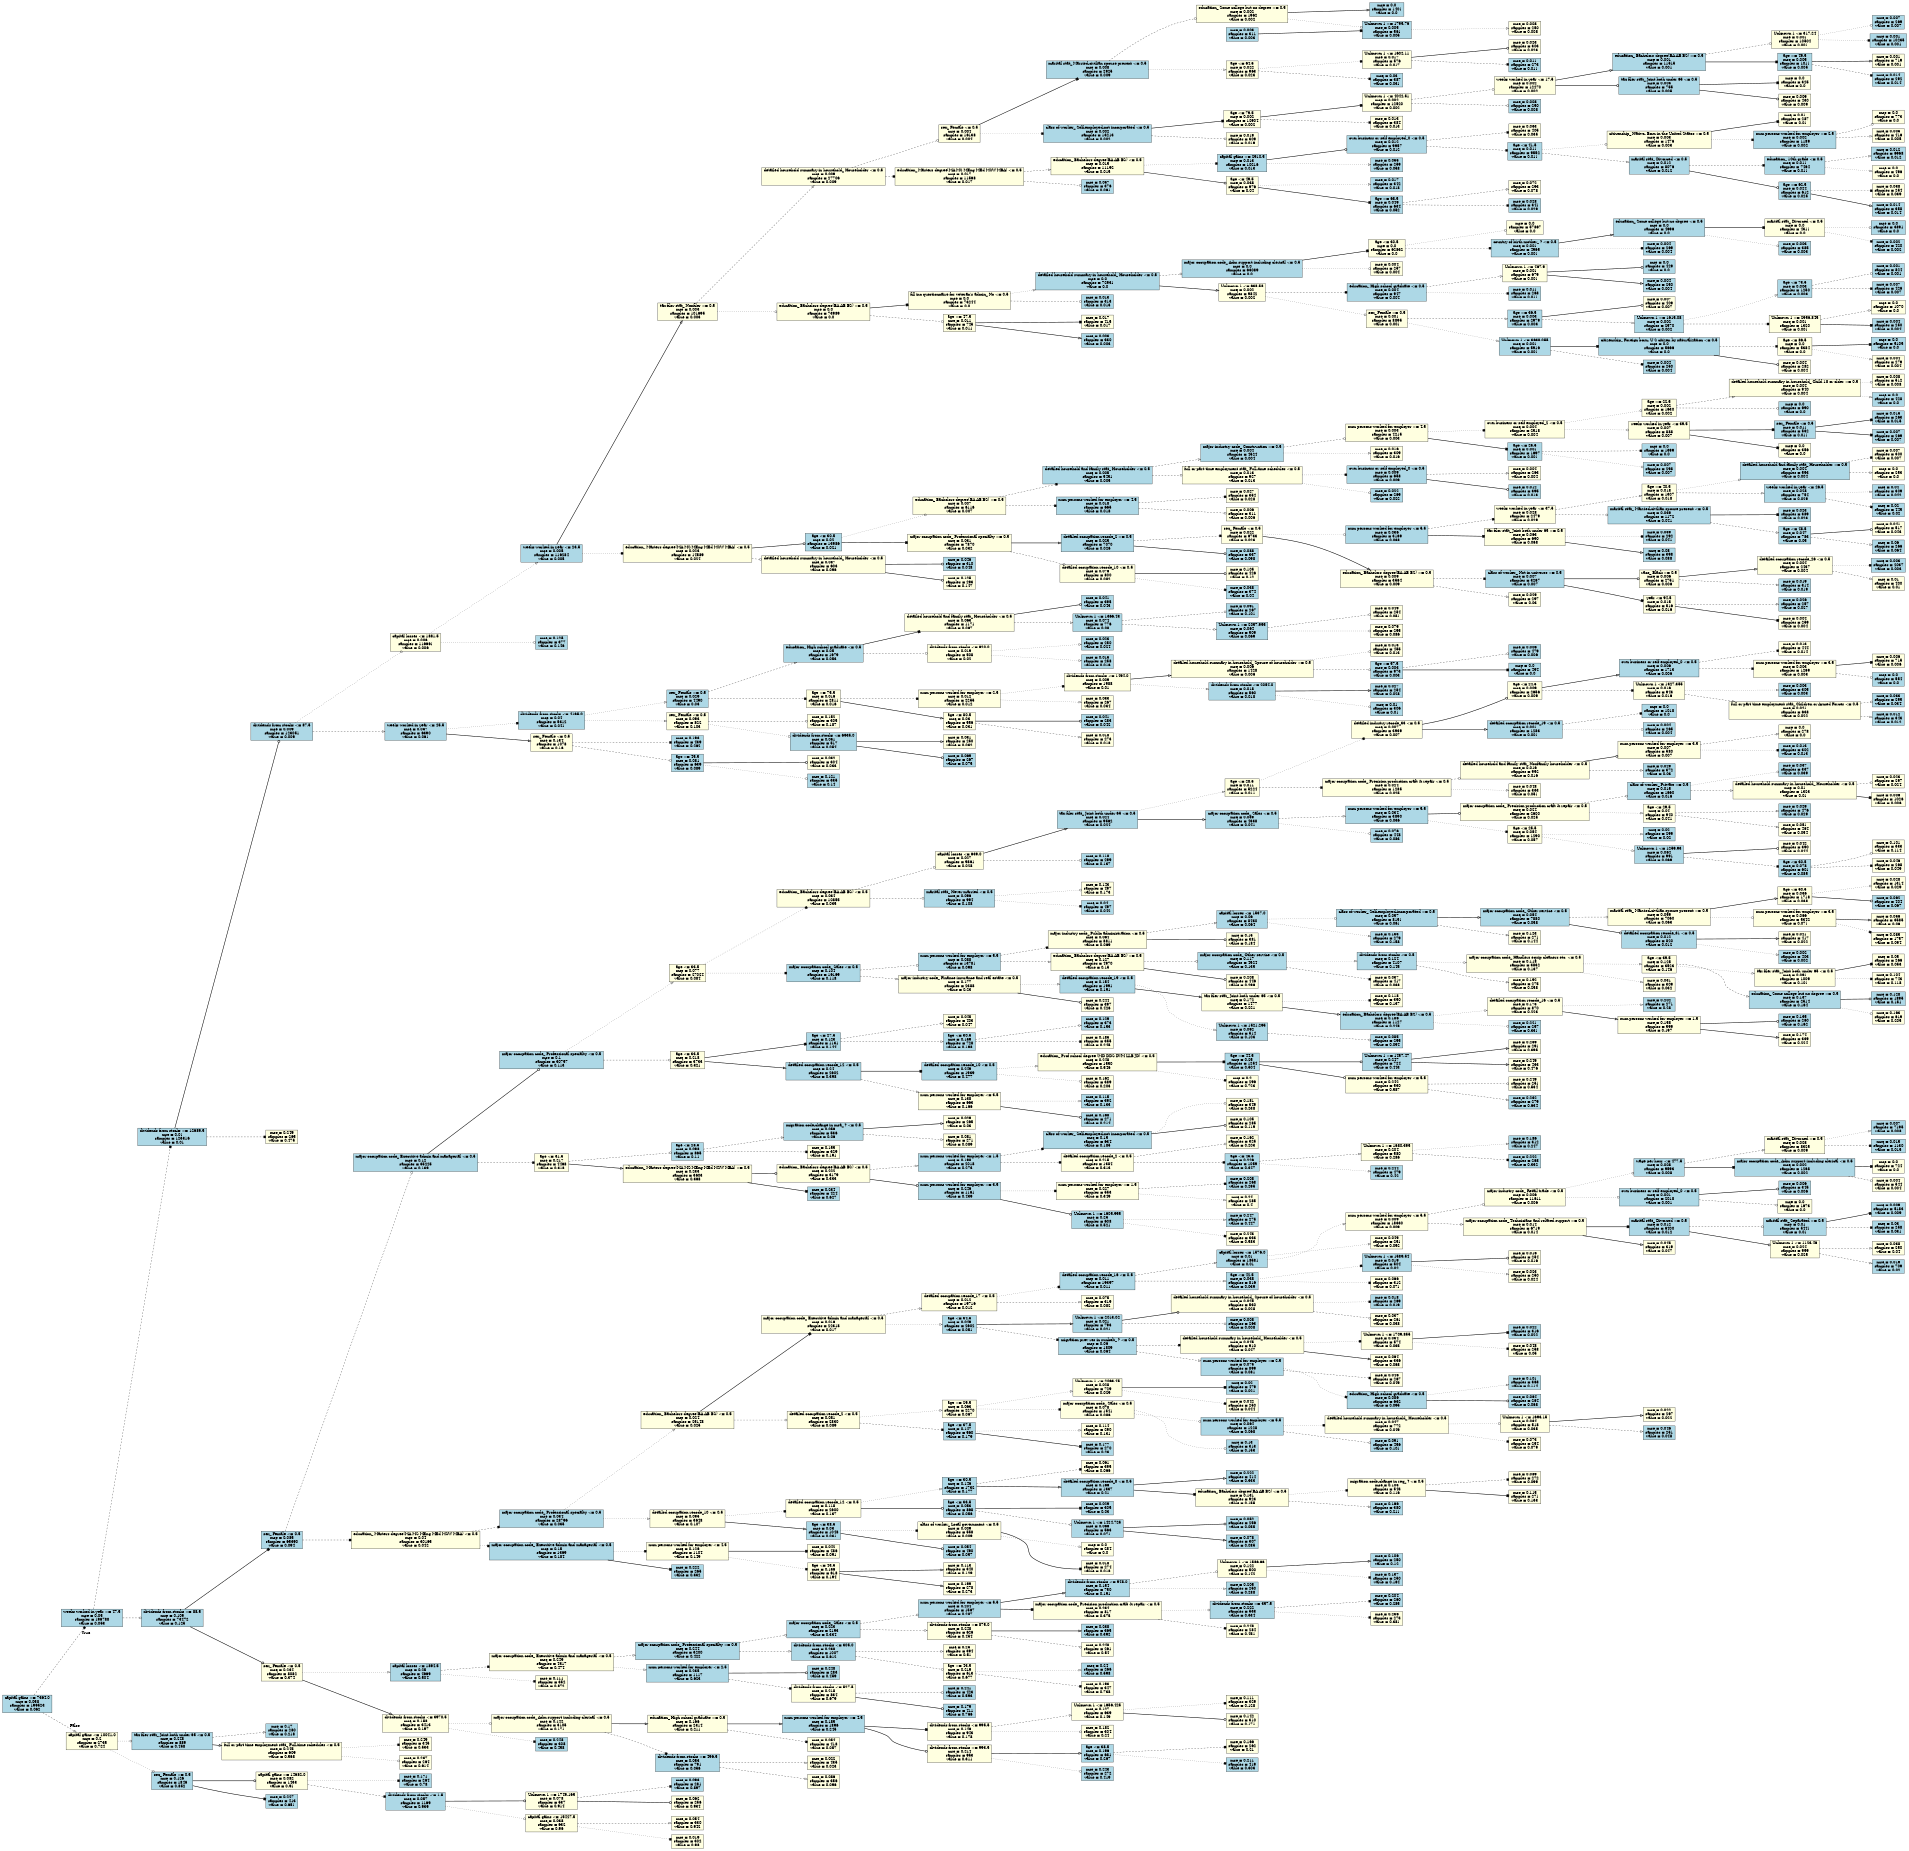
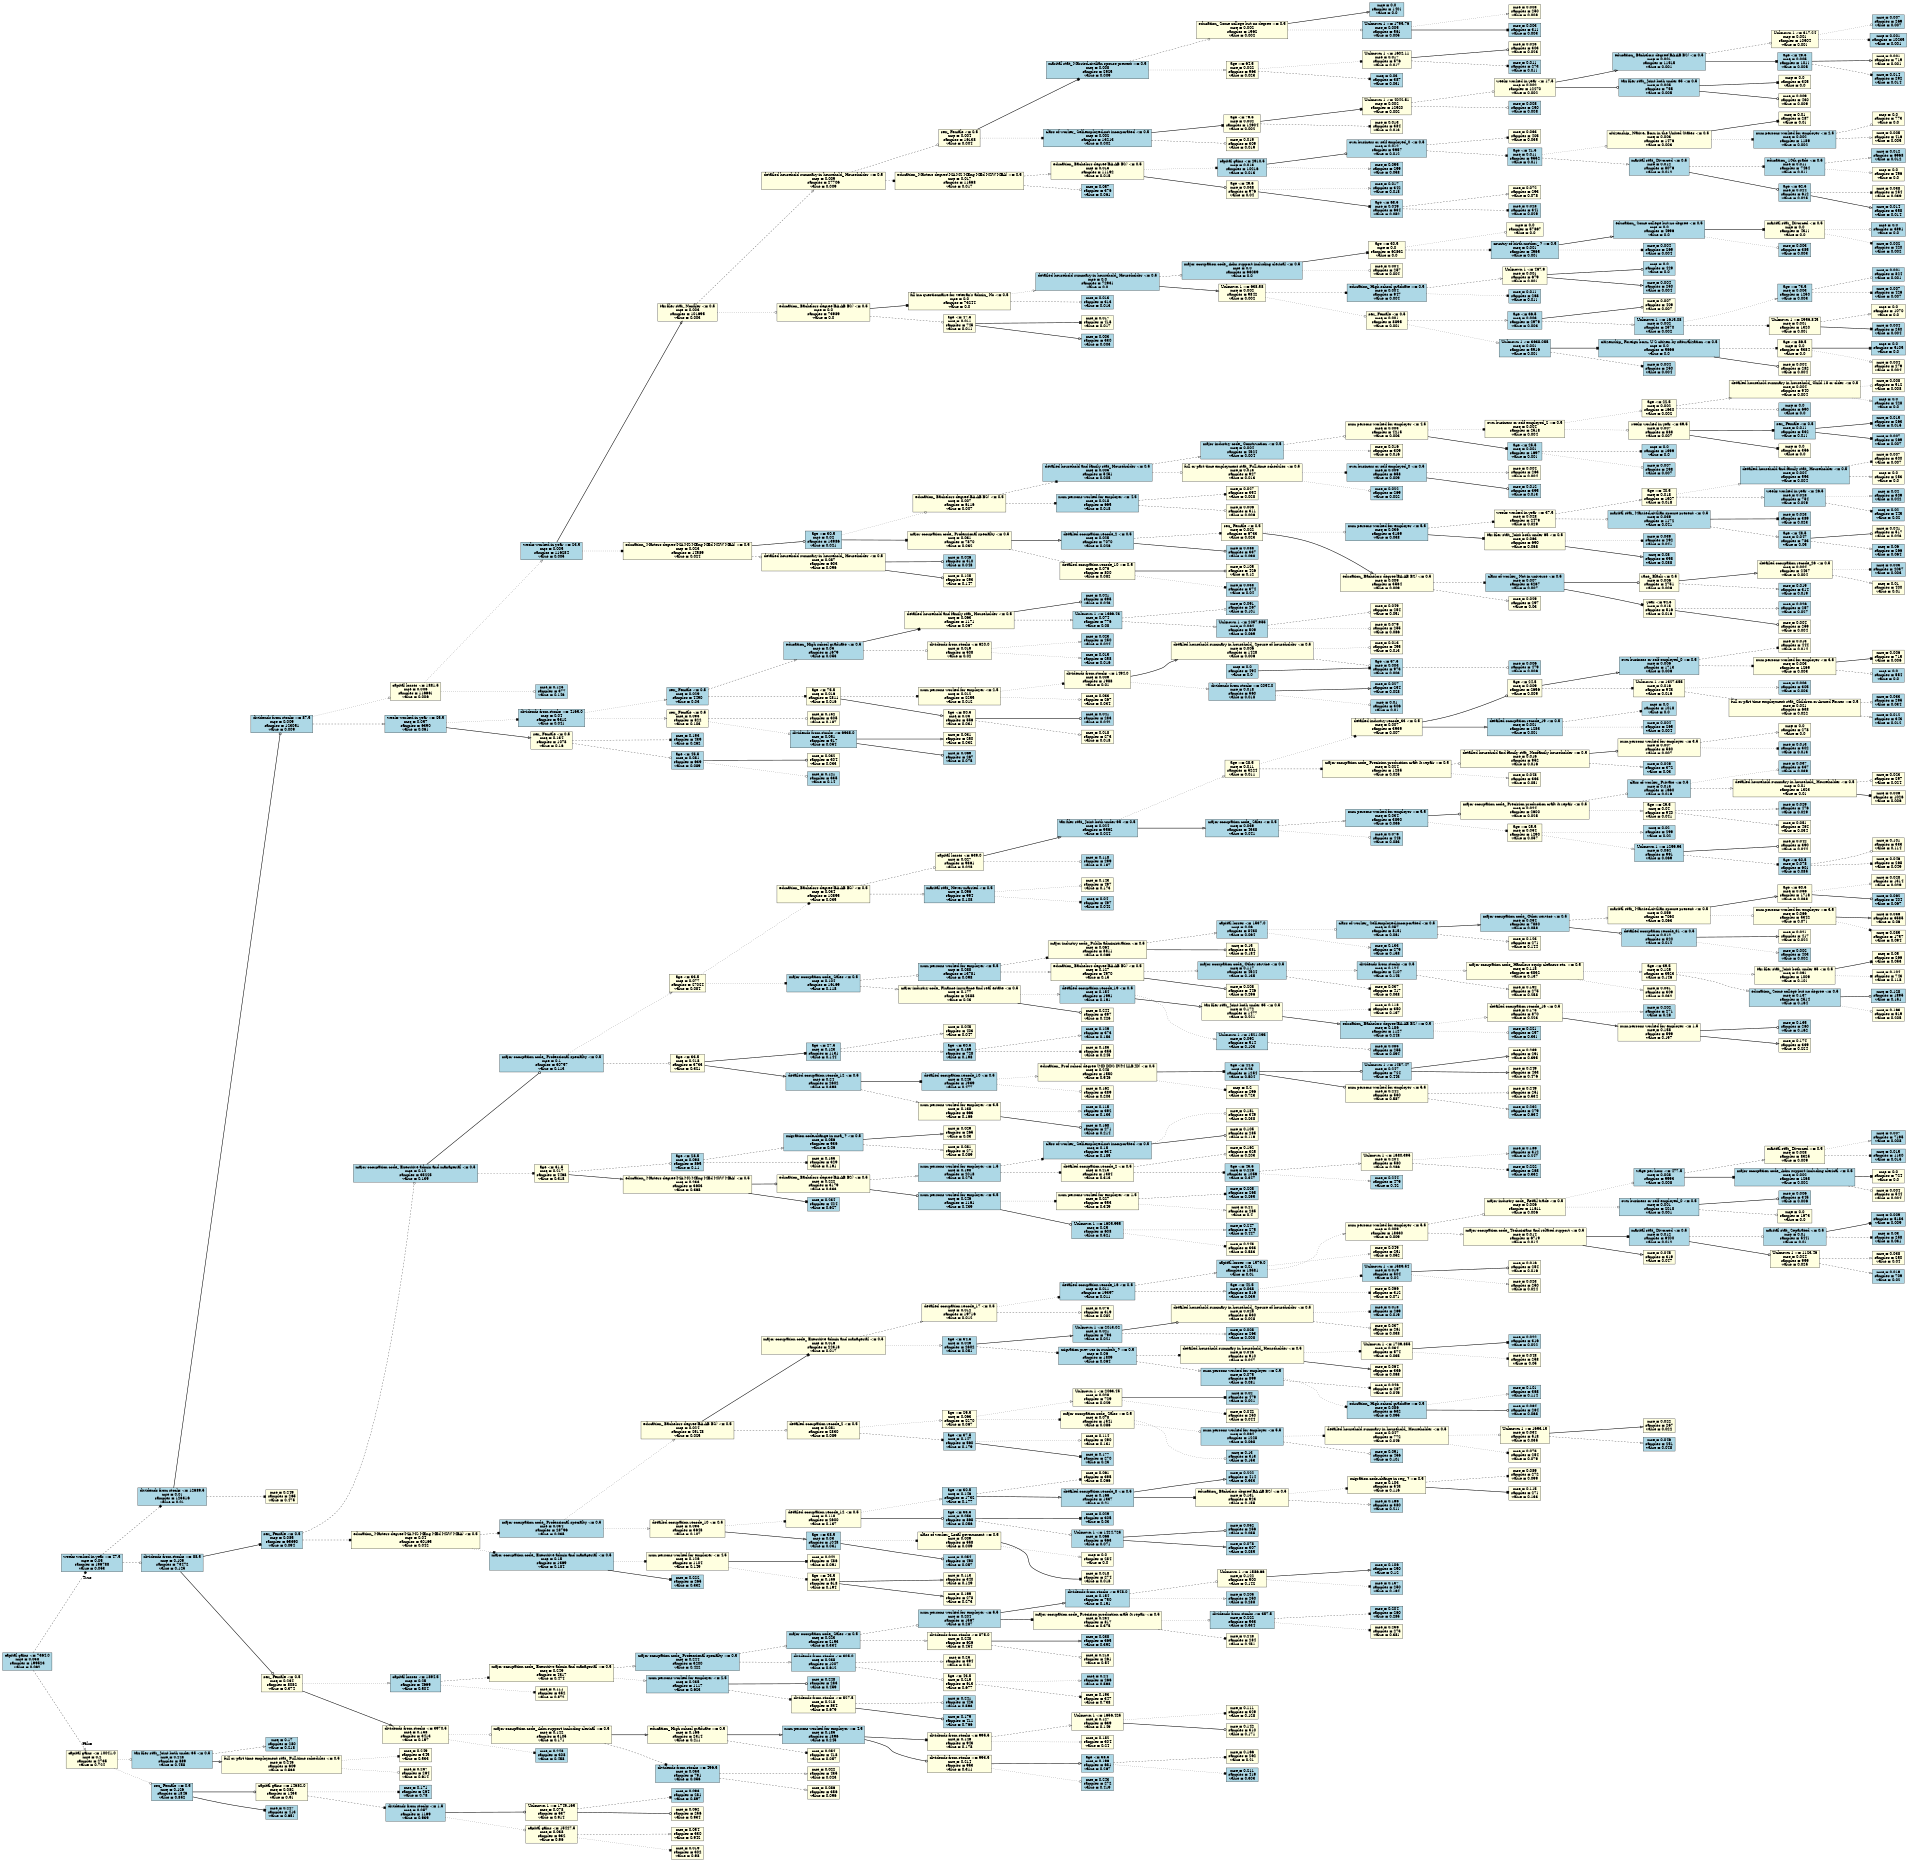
(1309, 32) -> (1459, 30)
(1726, 613) -> (1726, 617)
(1454, 670) -> (1313, 669)
(1097, 1649) -> (1097, 1659)
